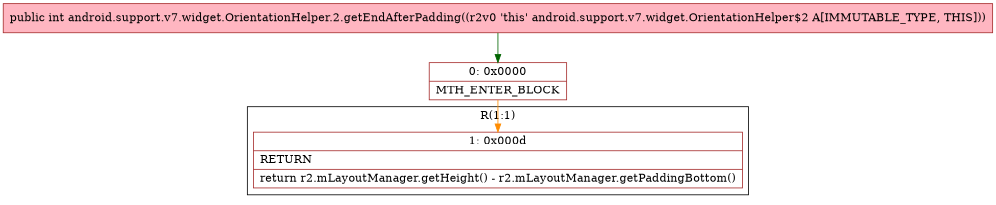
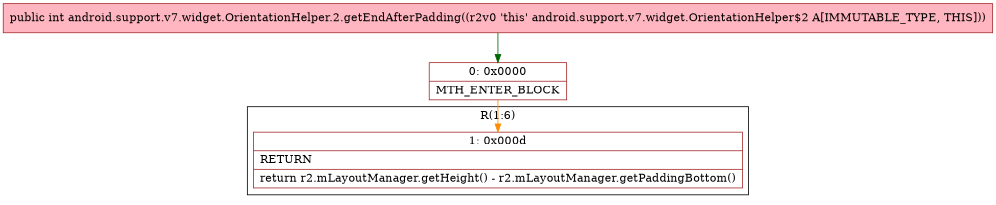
(498, 116) -> (498, 116)
